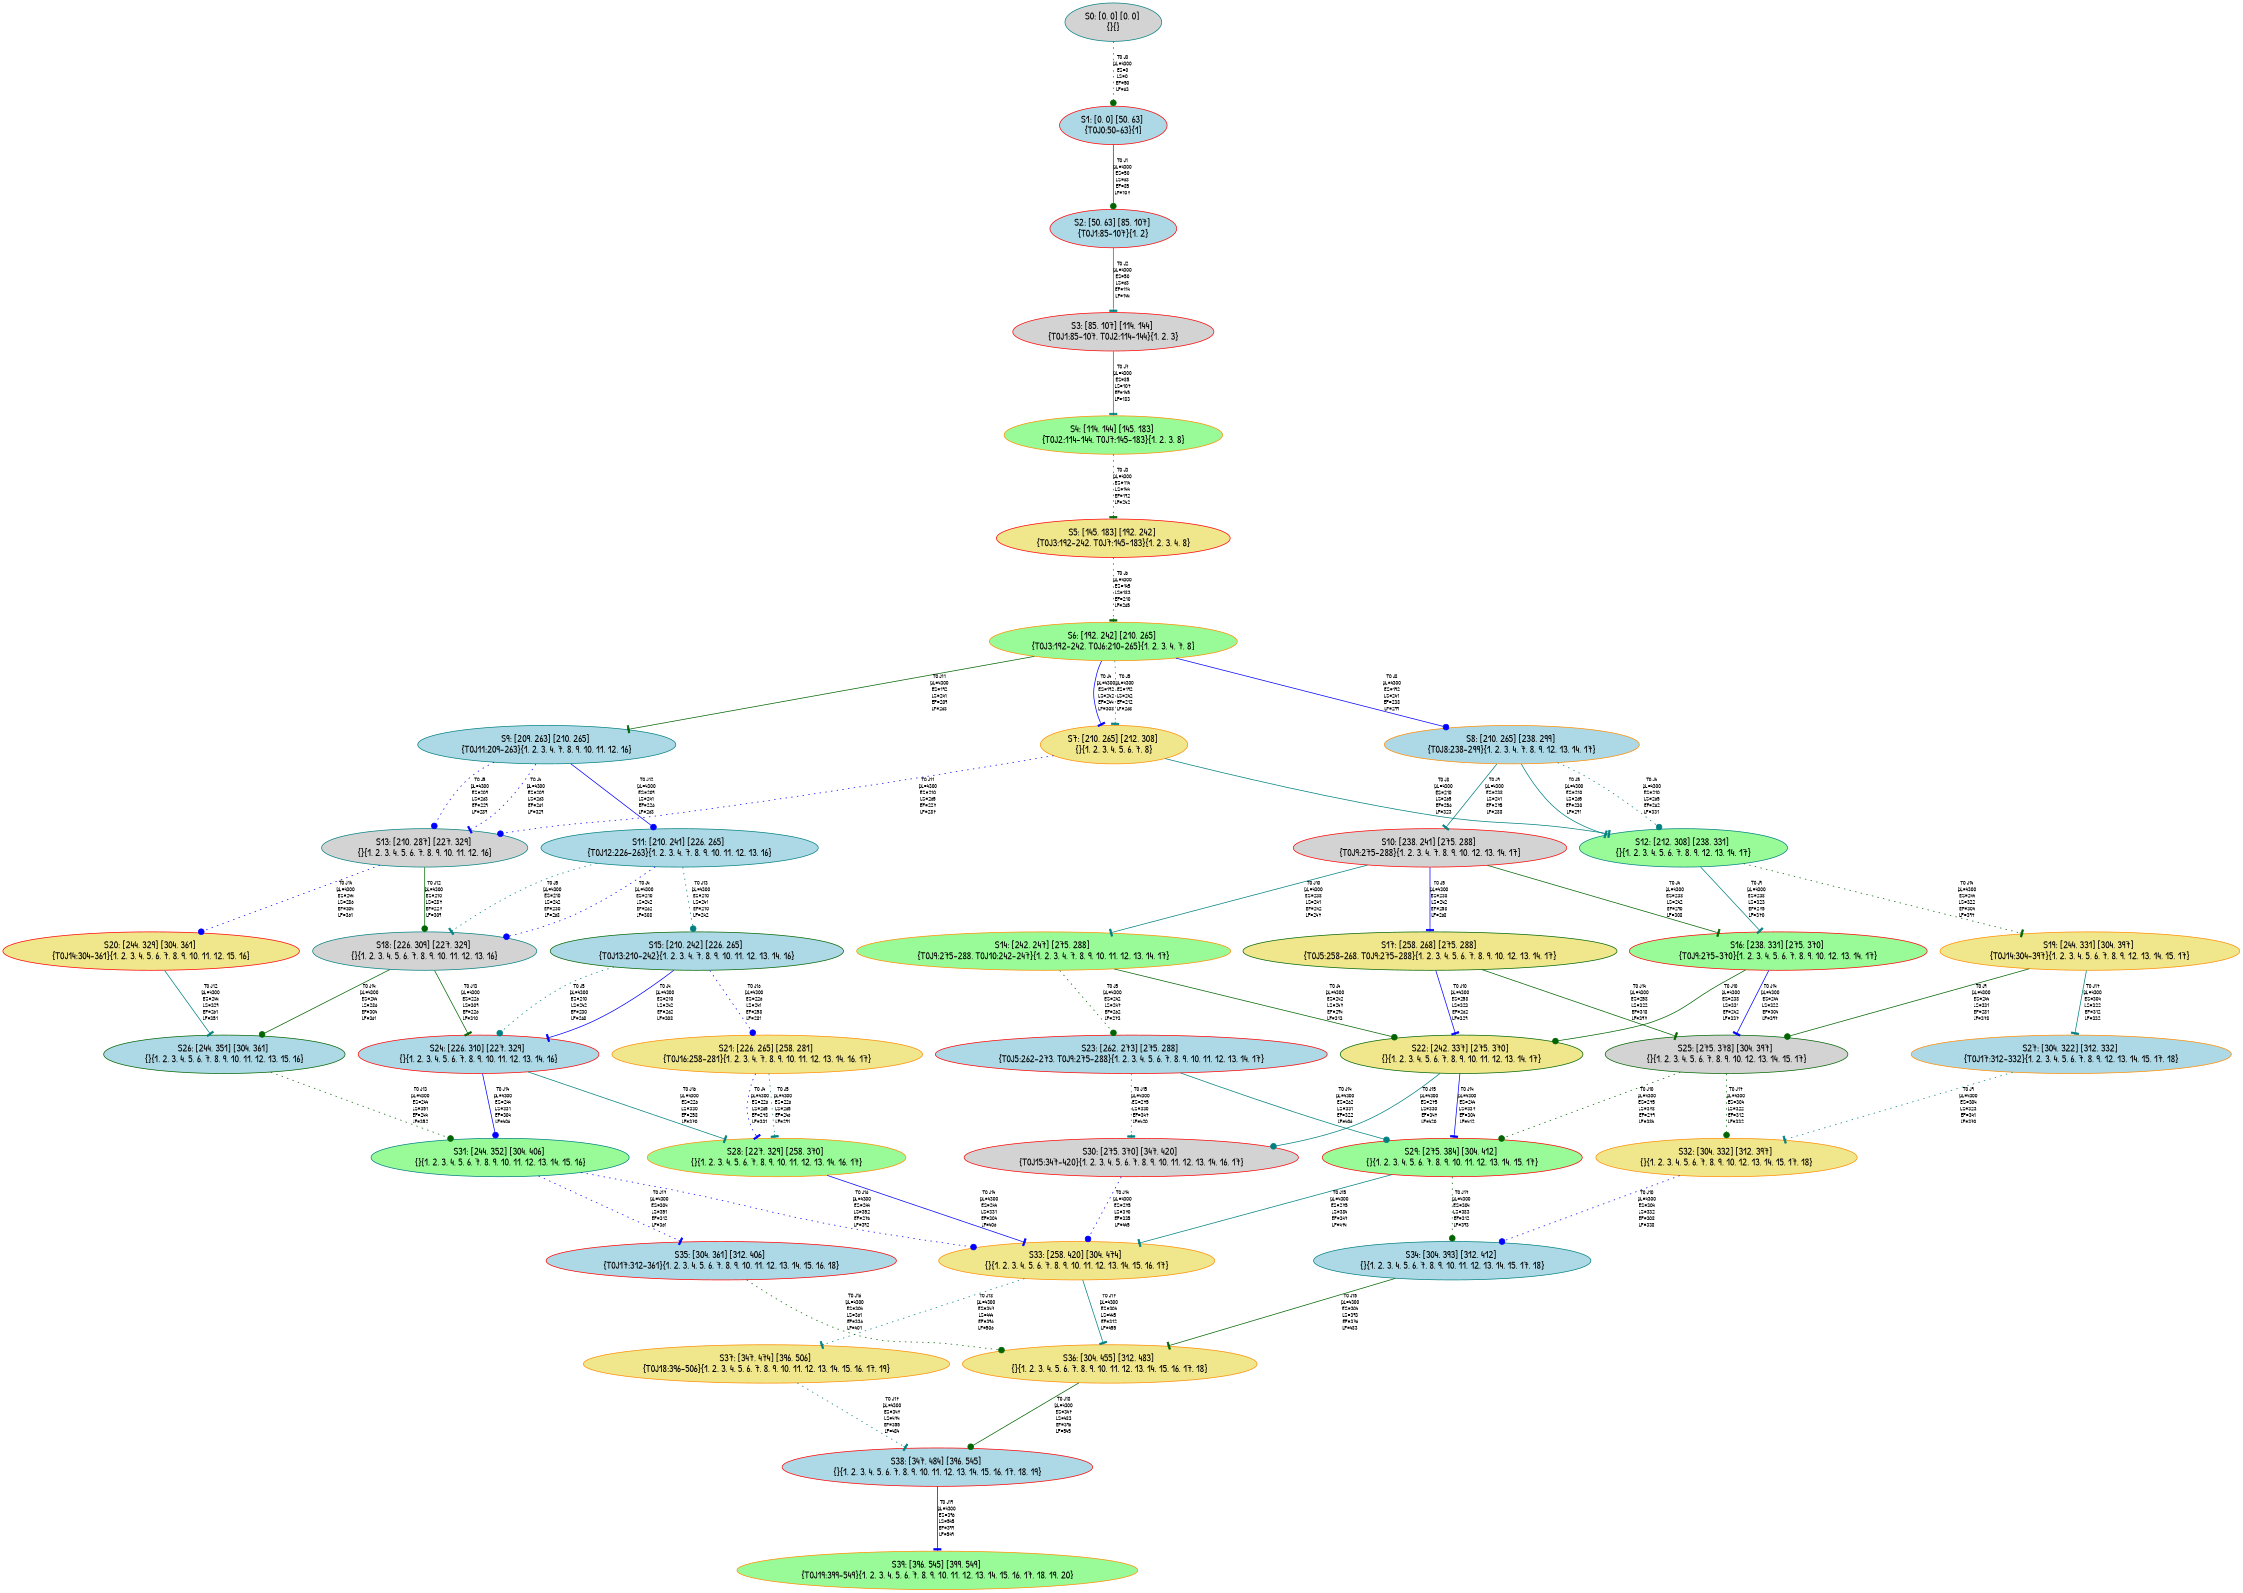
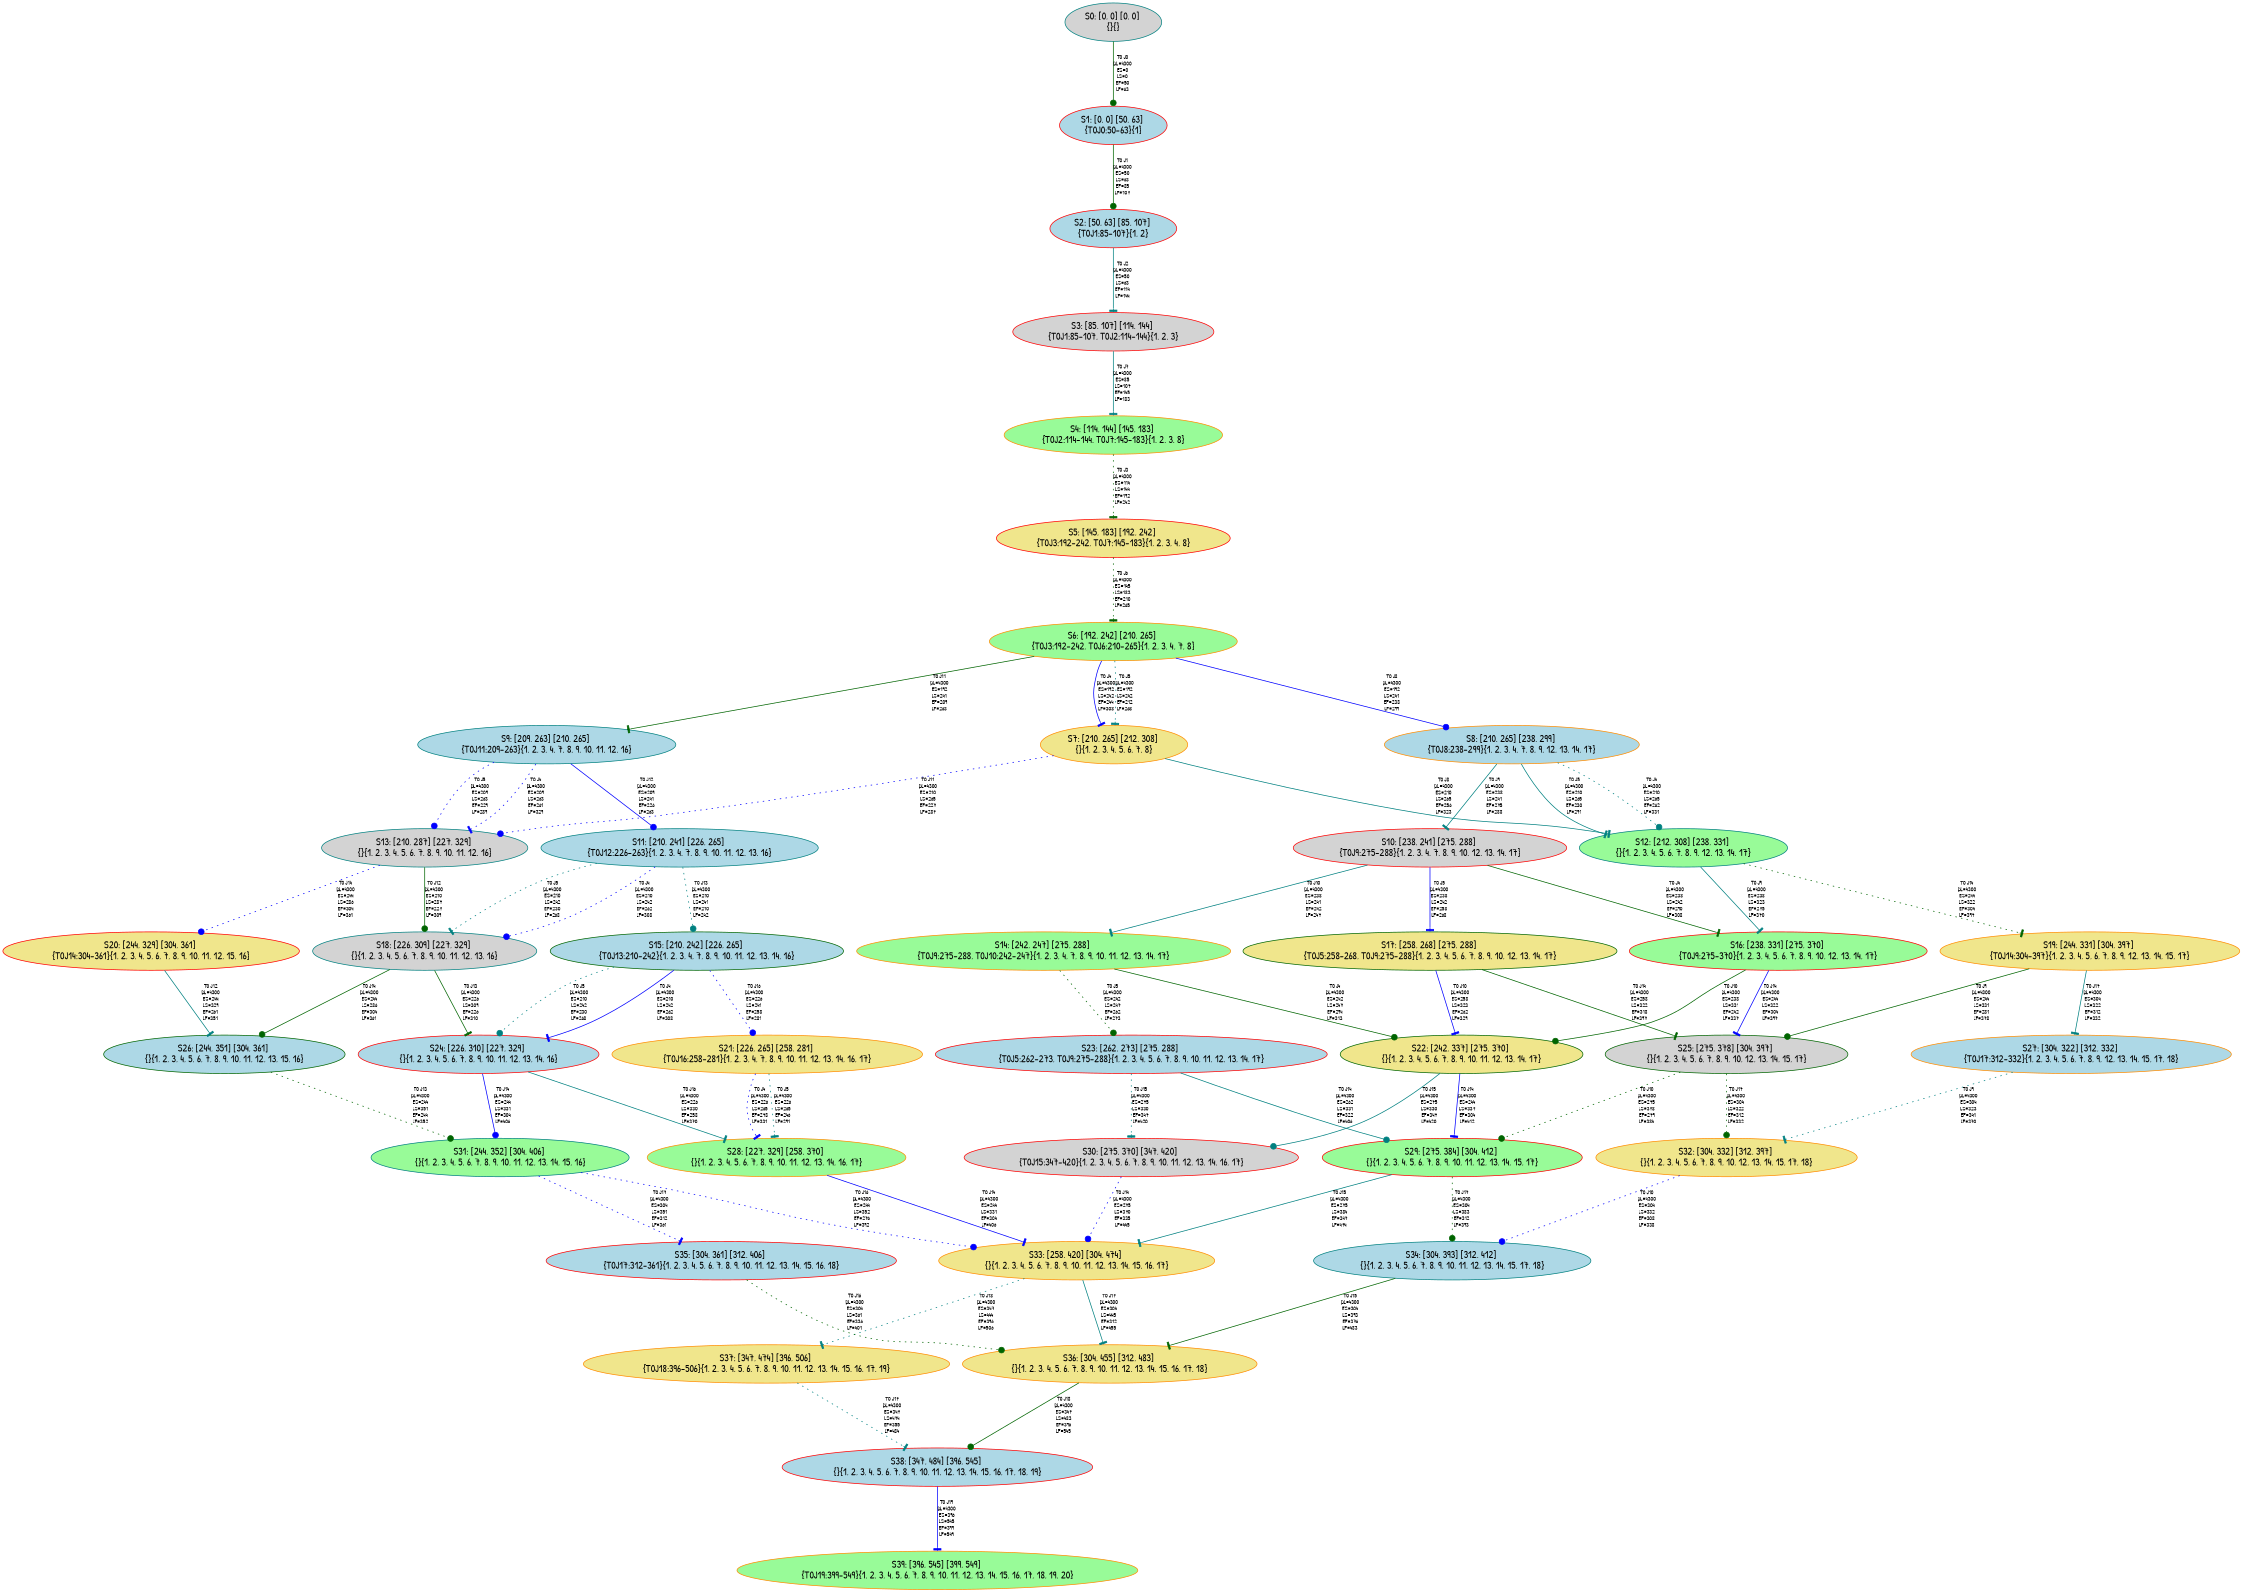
(1113, 71) -> (1113, 71)
